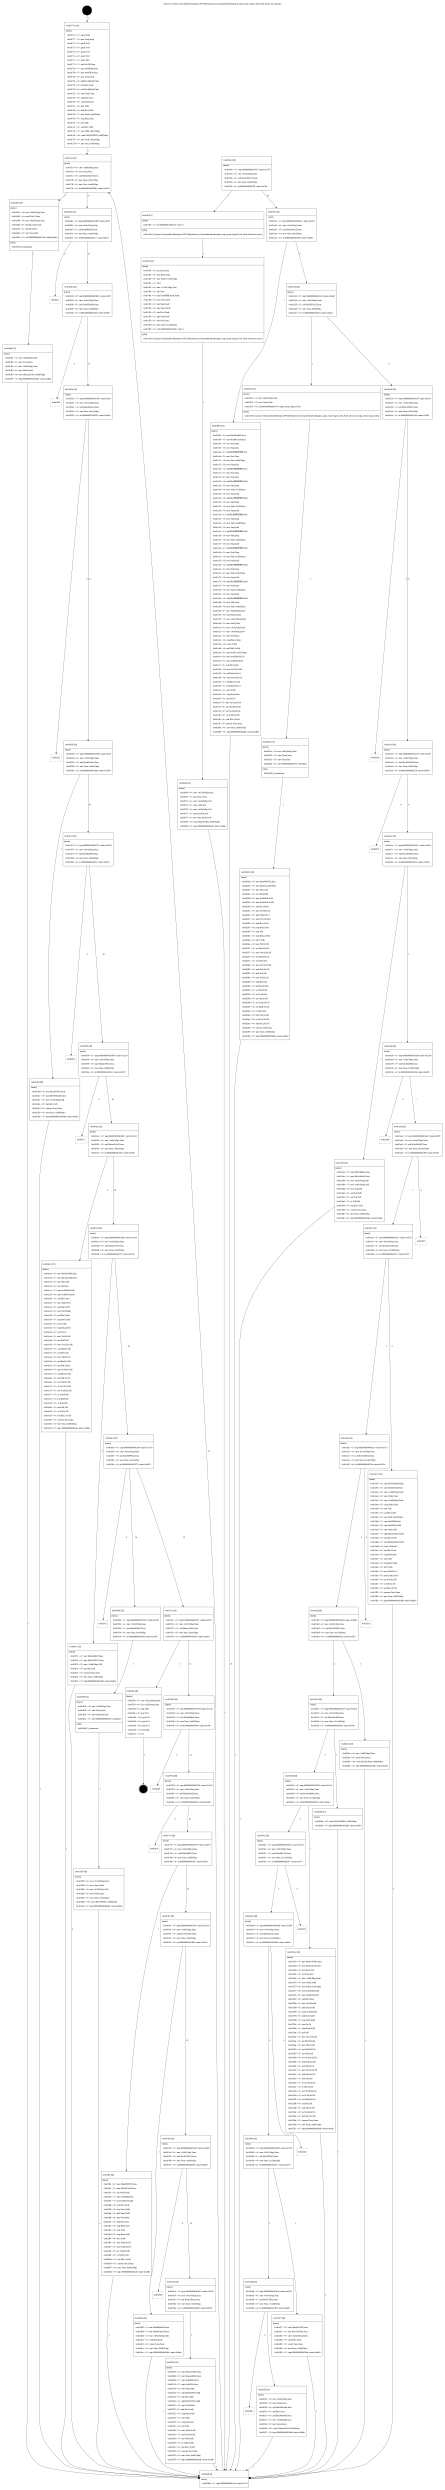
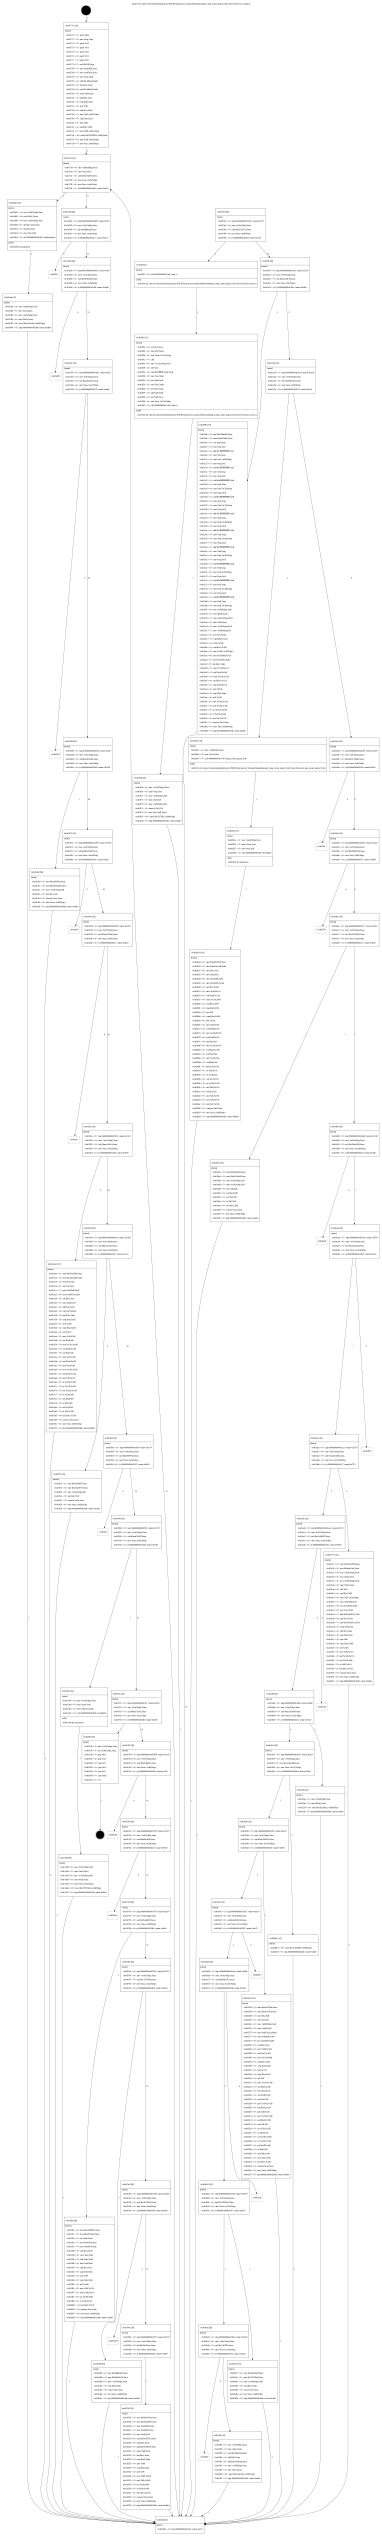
(161, 1536) -> (136, 1619)
